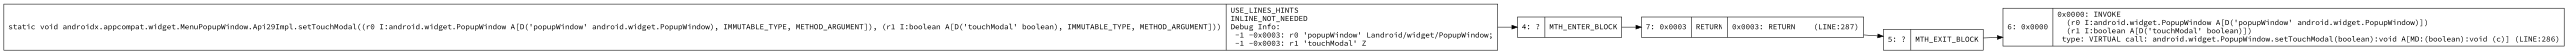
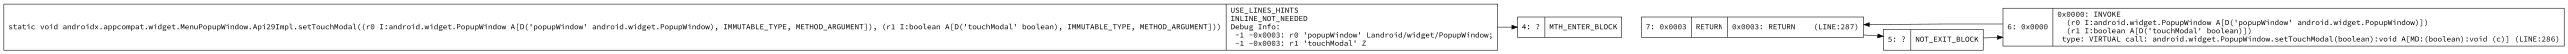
(1629, 27) -> (1936, 24)
(1947, 40) -> (1947, 40)
